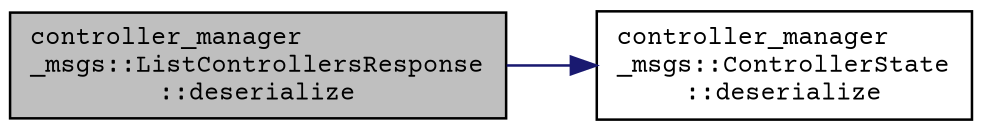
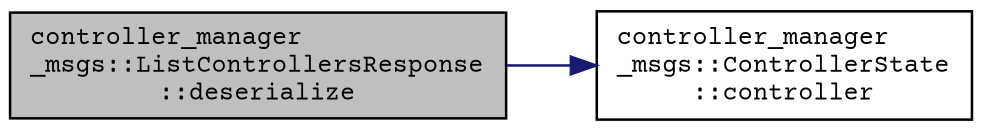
(784, 65) -> (784, 65)
